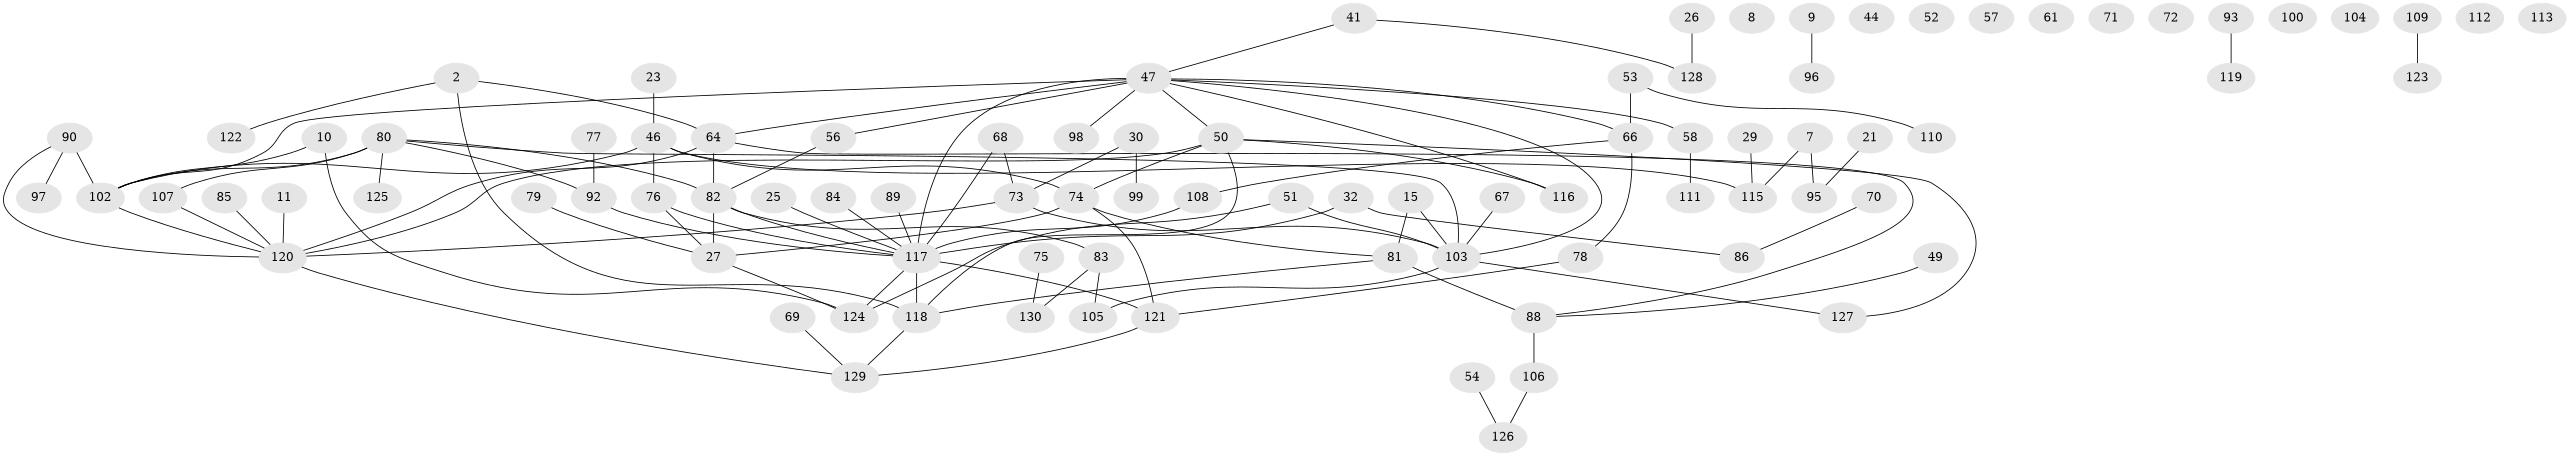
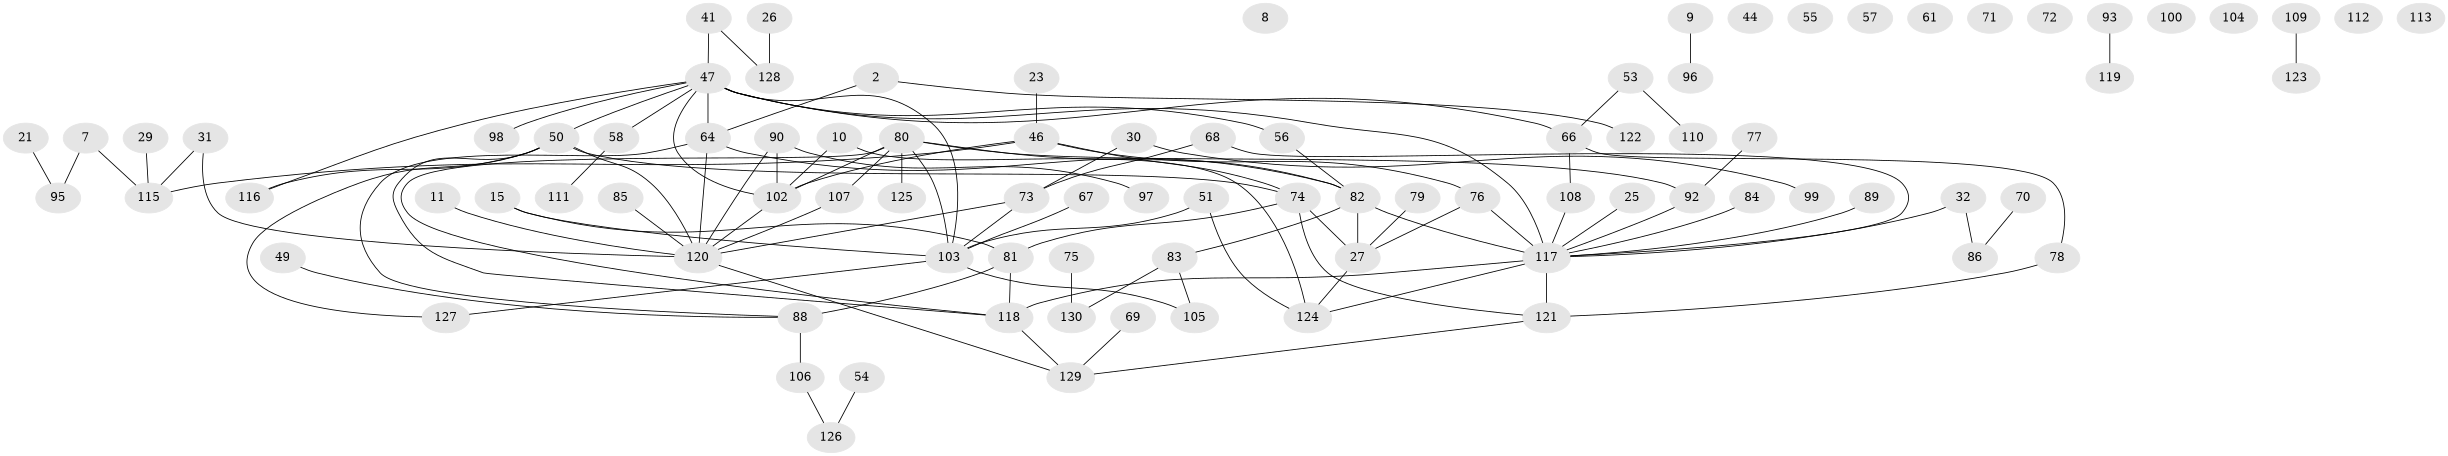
(1932, 18) -> (1810, 18)
none -> (205, 138)
(628, 280) -> (441, 231)
